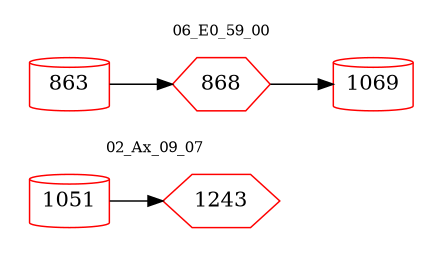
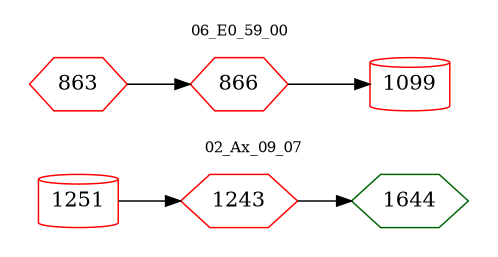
(69, 84) -> (78, 84)
(221, 84) -> (239, 84)
(373, 84) -> (410, 84)
(69, 201) -> (78, 201)
none -> (410, 201)
